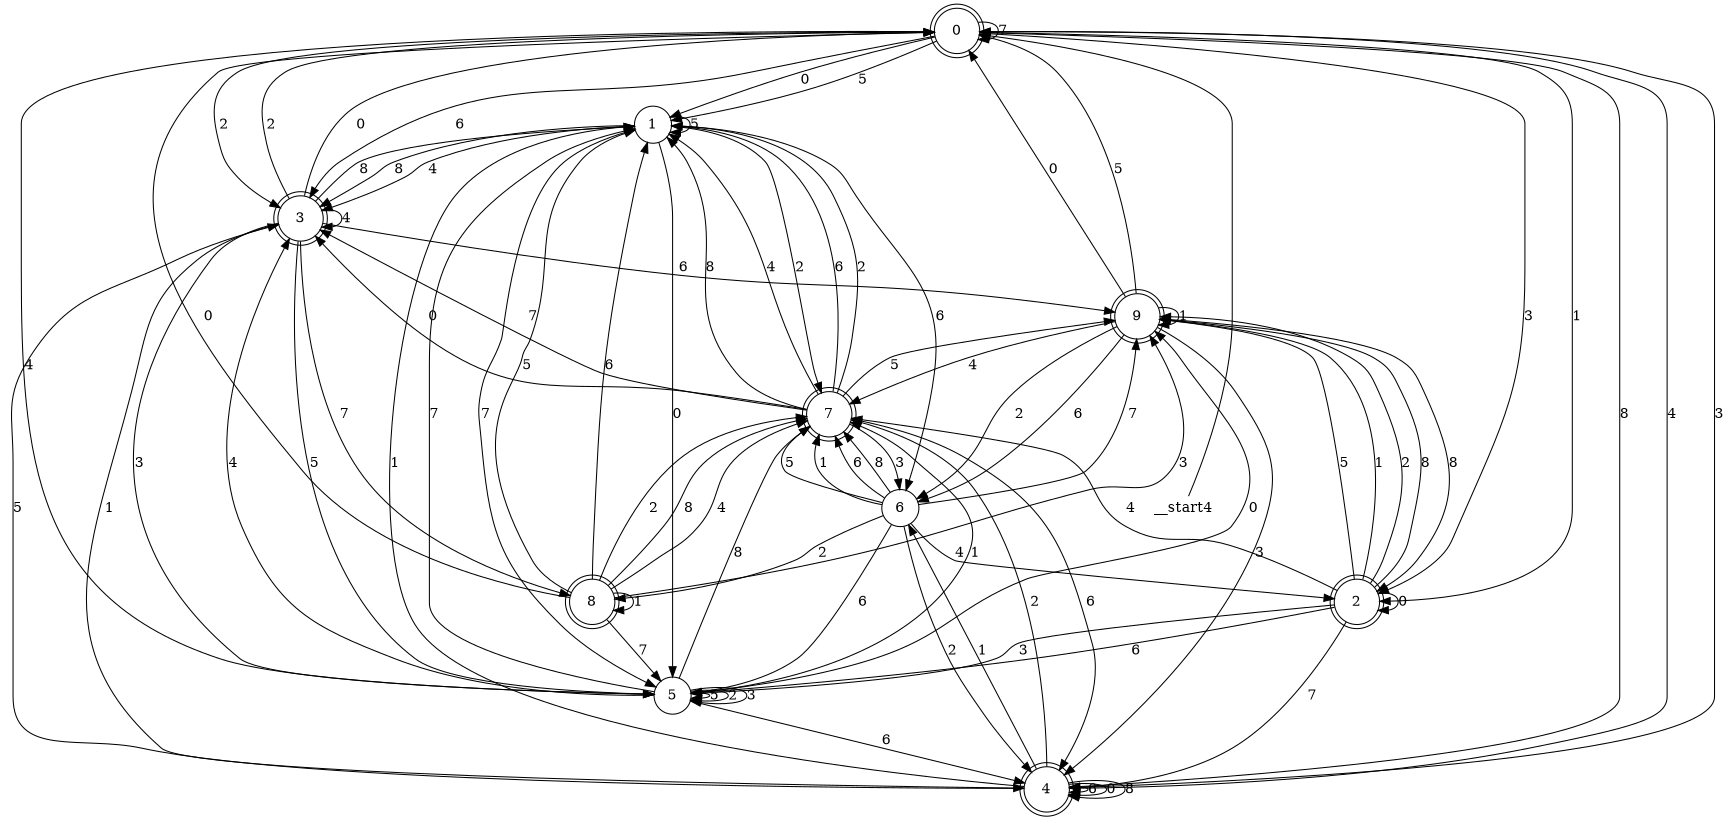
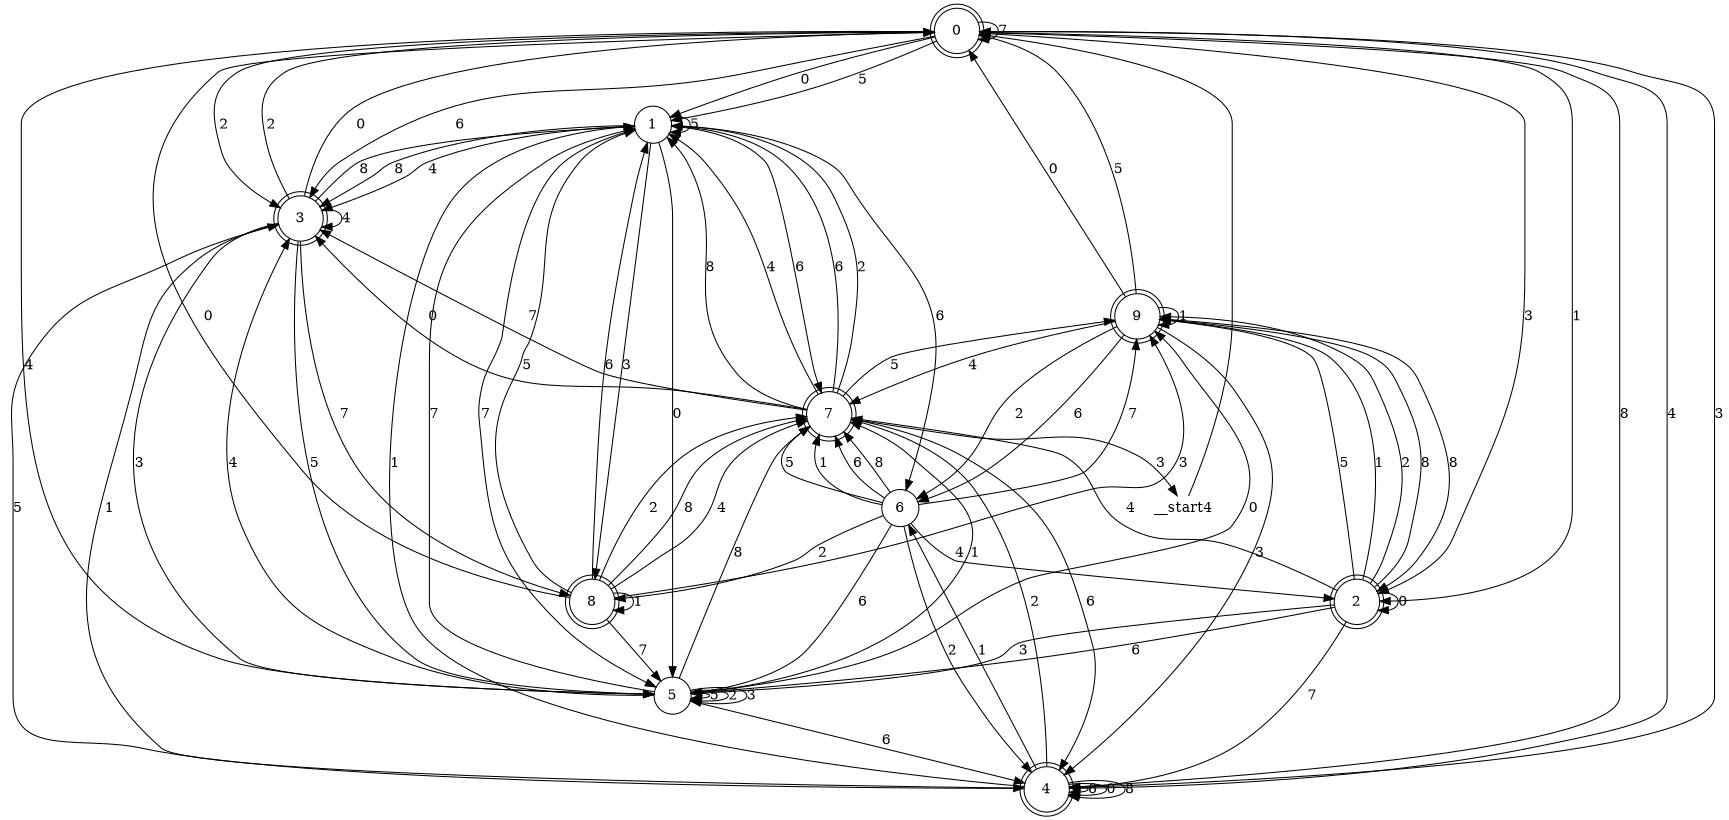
(800, 267) -> (800, 267)
(713, 278) -> none
none -> (624, 356)
(881, 446) -> (1044, 438)
